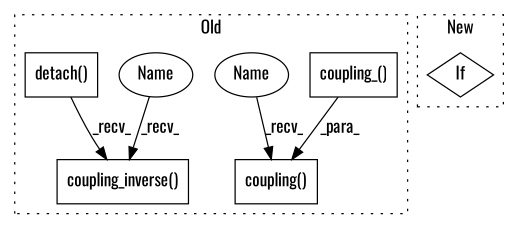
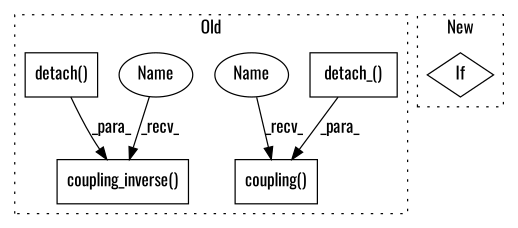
(354, 75) -> (354, 75)
(112, 128) -> (112, 128)
